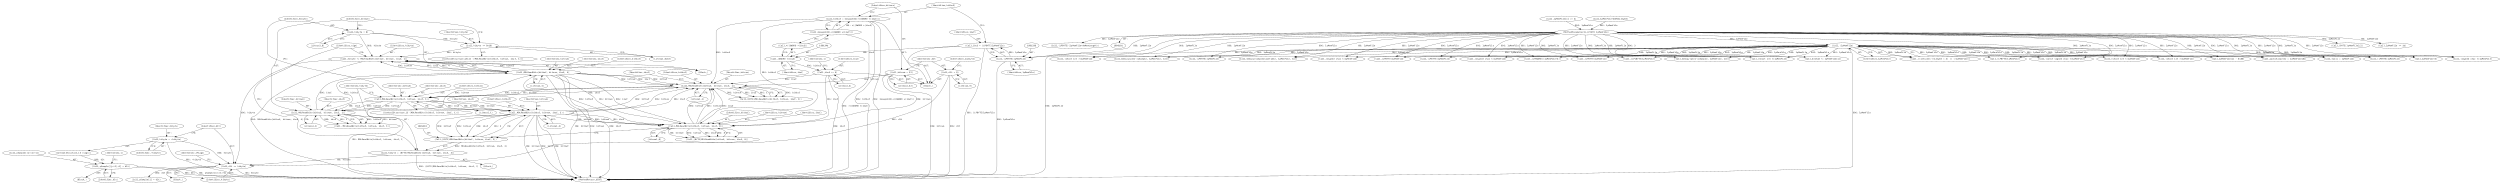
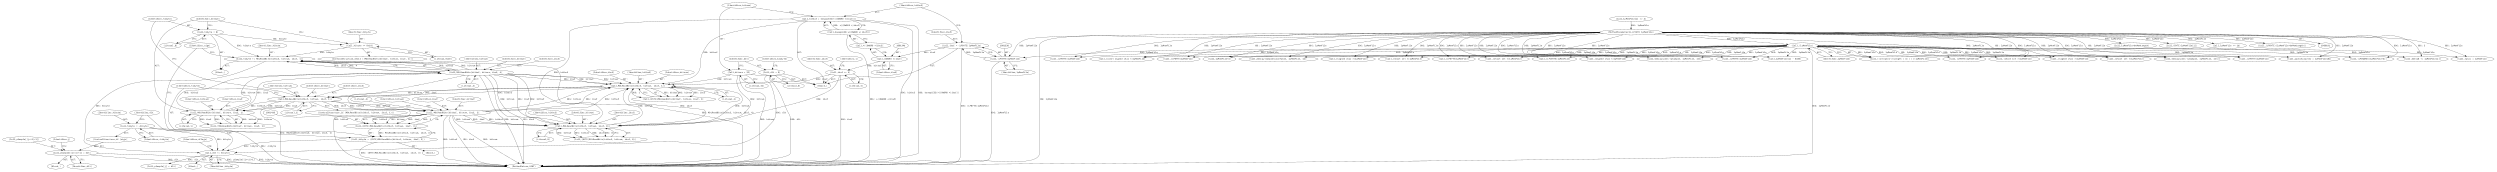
(1599, 25) -> (1891, 34)
(542, 120) -> none
(583, 133) -> (431, 131)
